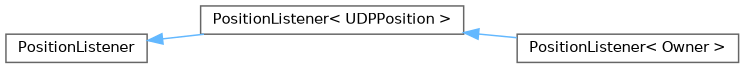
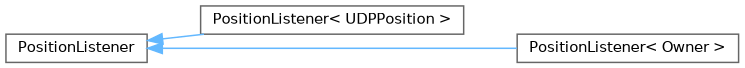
(498, 36) -> (340, 48)
